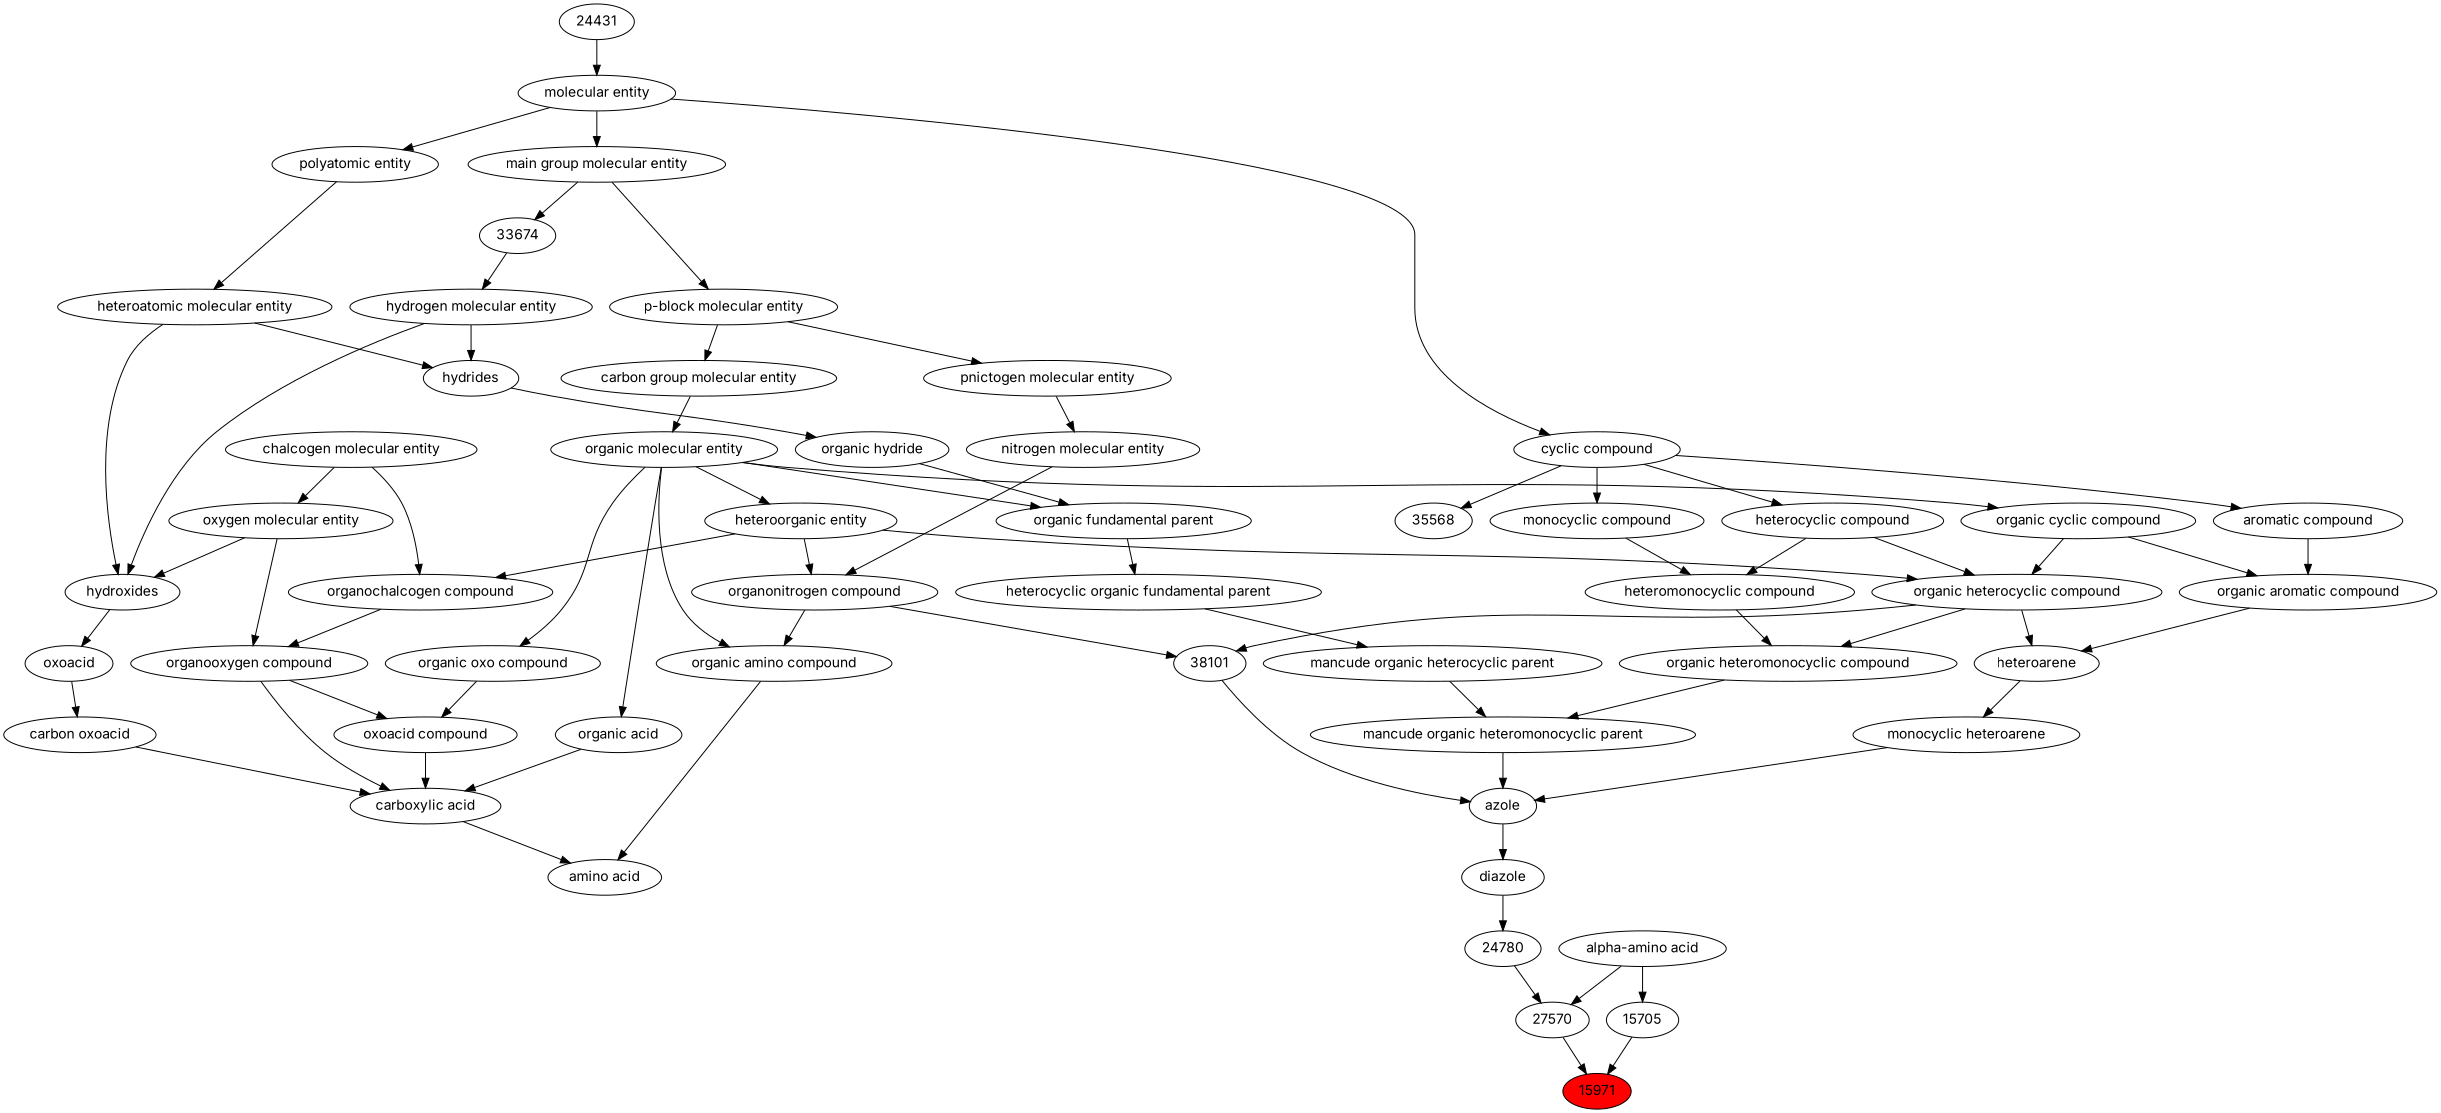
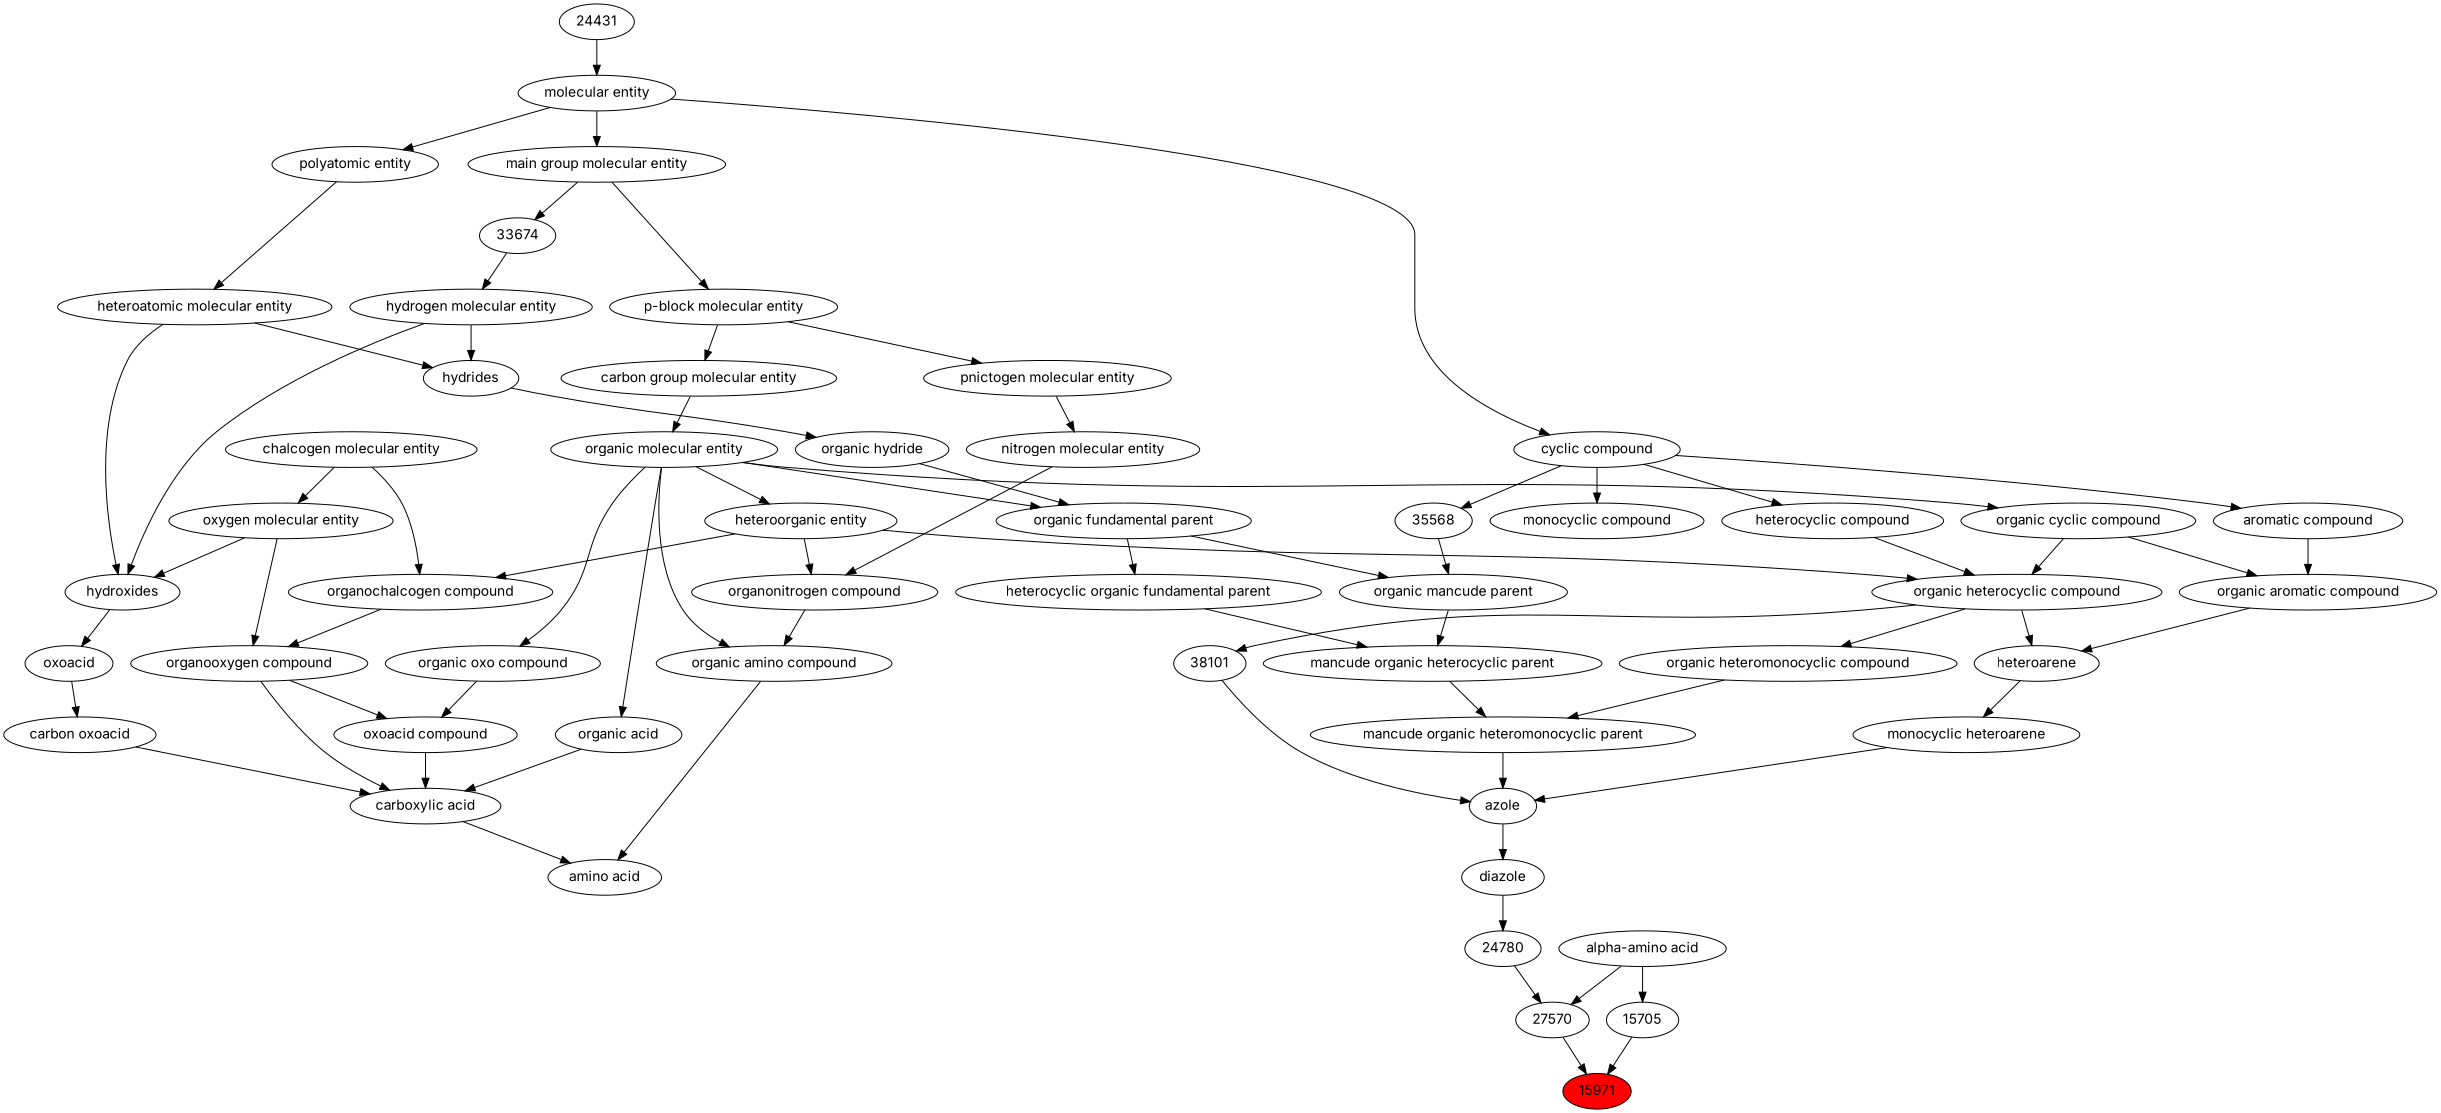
none -> (1453, 592)
(1720, 592) -> none
(1028, 631) -> none
